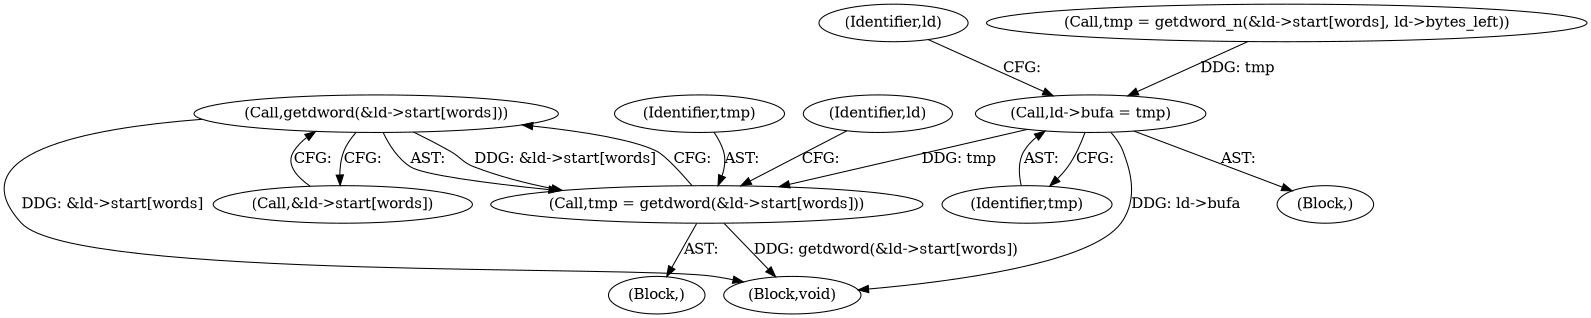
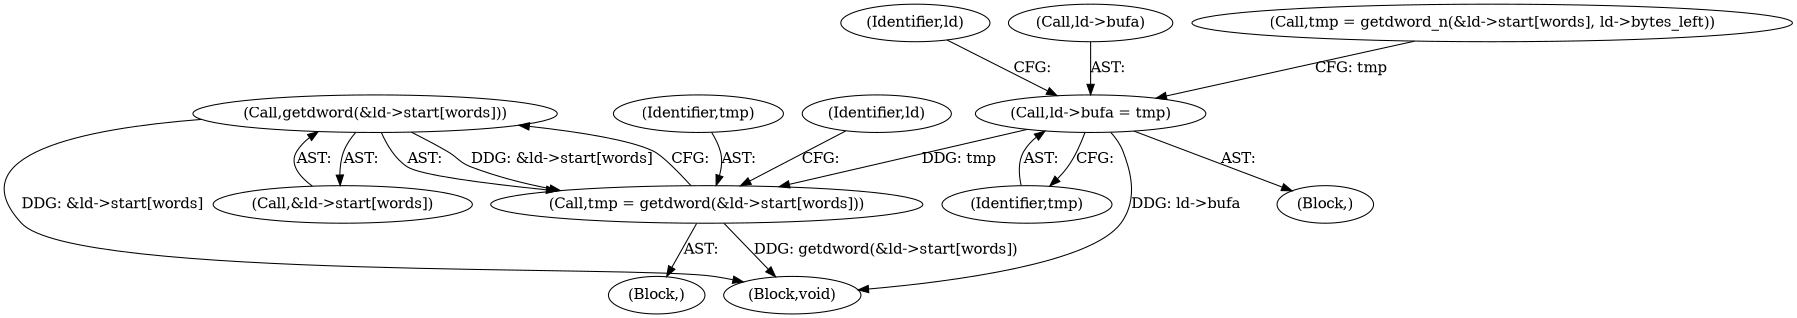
none -> (1091, 23)
(1238, 68) -> (1351, 68)
(315, 159) -> (317, 159)
(365, 159) -> (364, 159)
